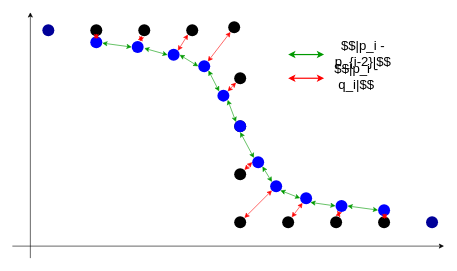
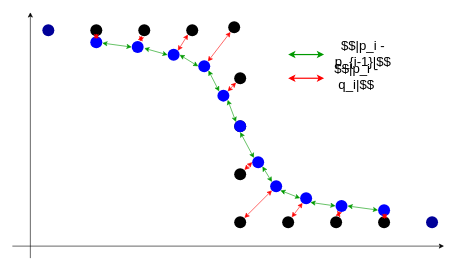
(363, 54) -> (363, 54)
